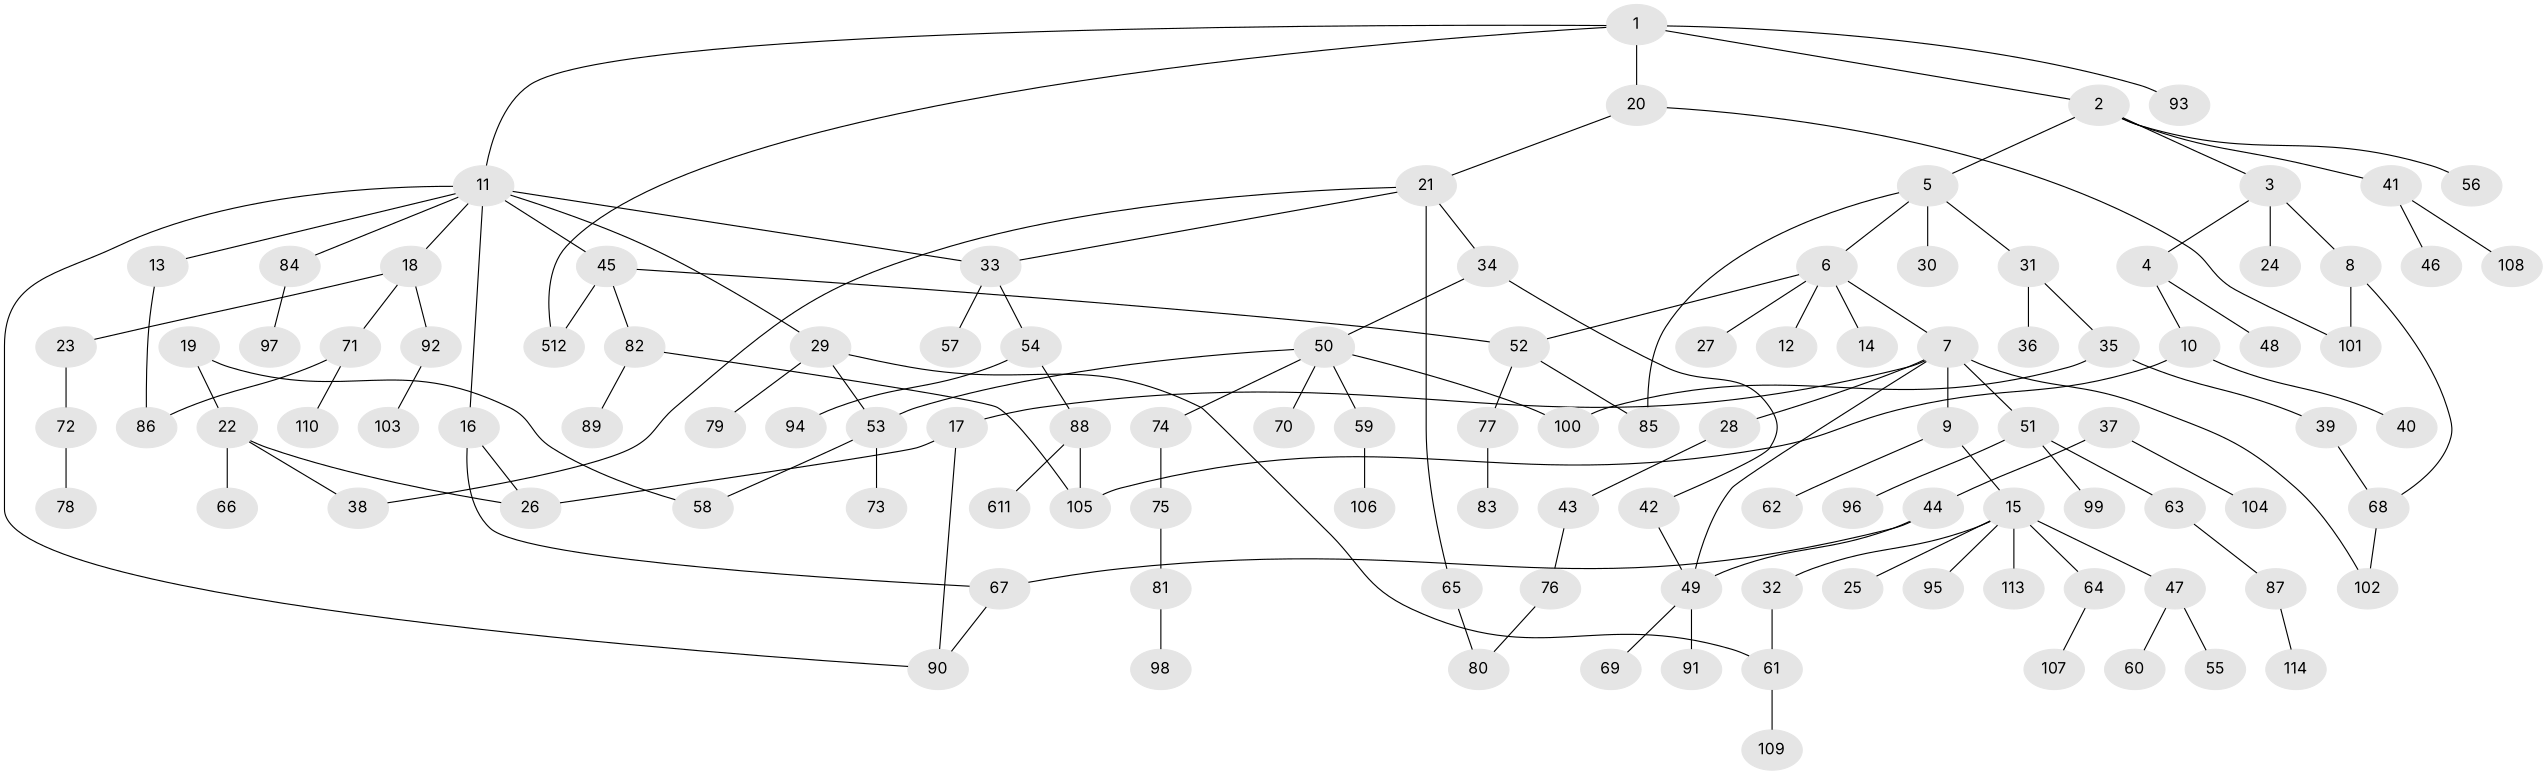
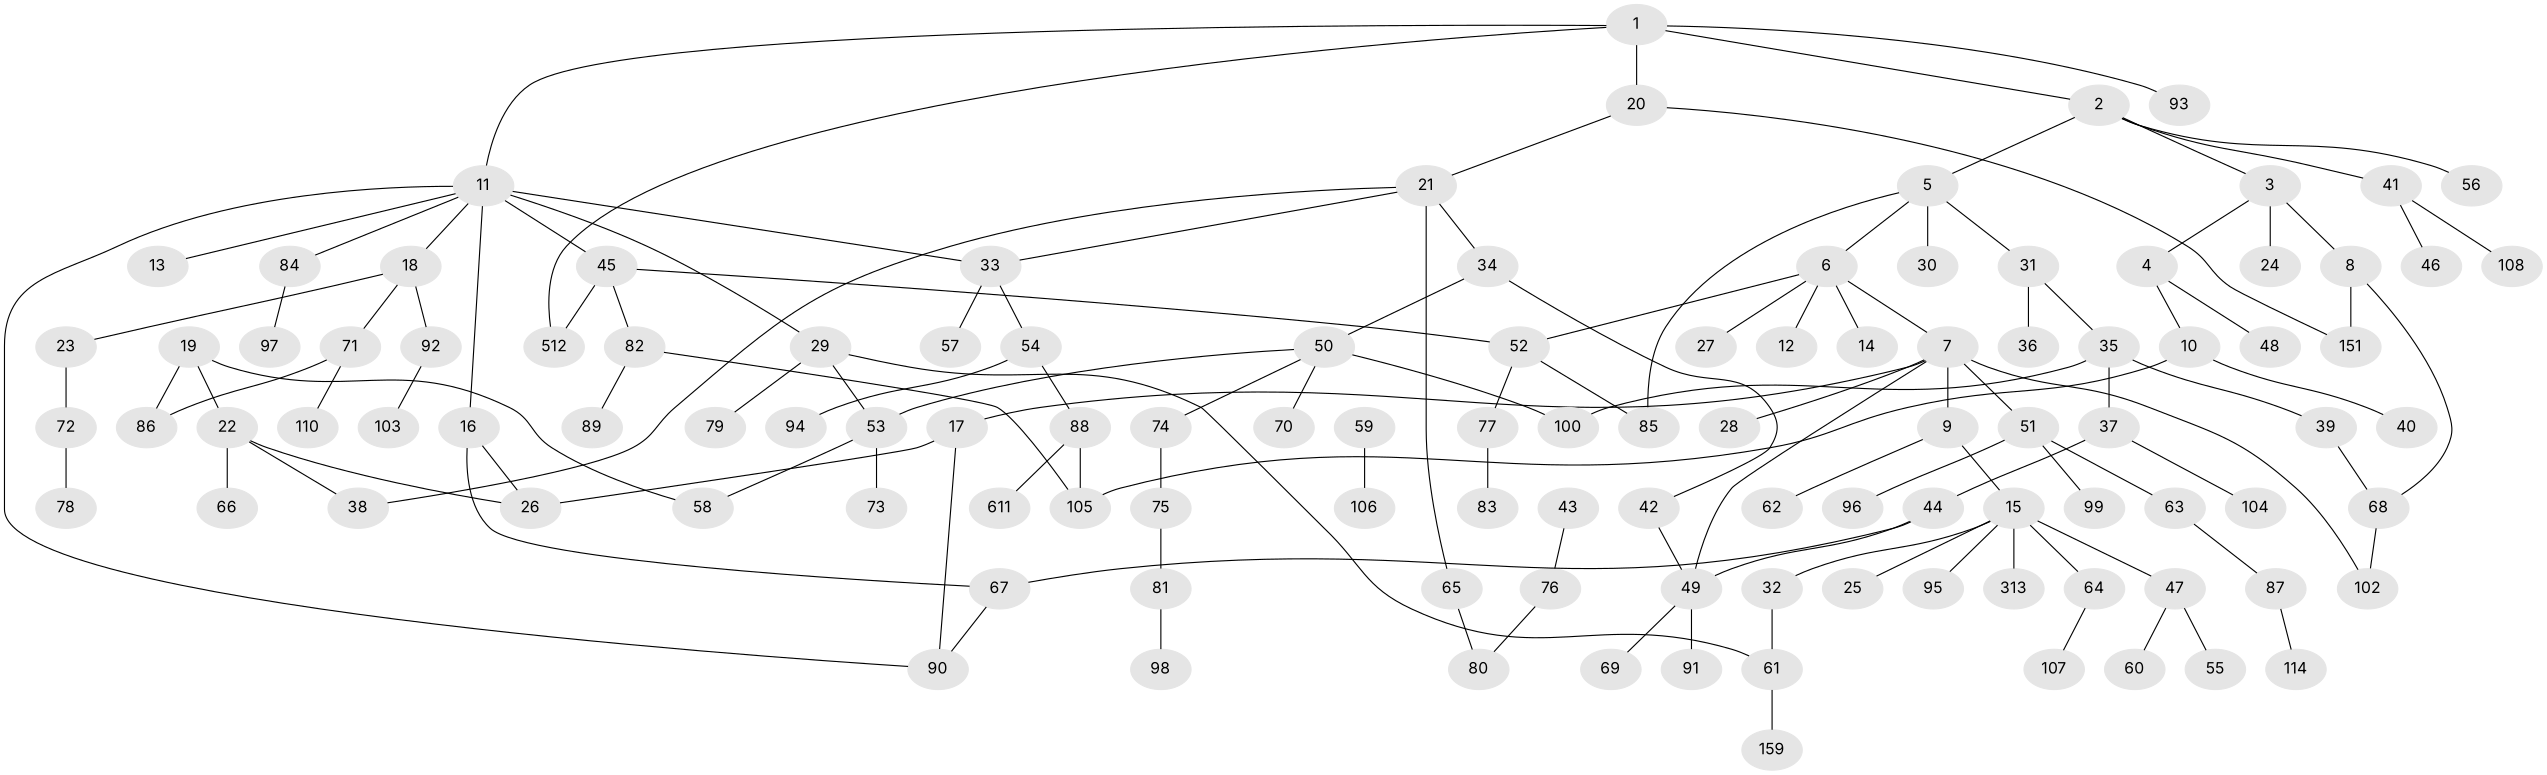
(148, 347) -> (168, 387)
(2351, 347) -> (2351, 347)
(1344, 387) -> none
none -> (2109, 387)
(1646, 469) -> none
(2014, 589) -> (2014, 589)
(1772, 750) -> (1772, 750)
